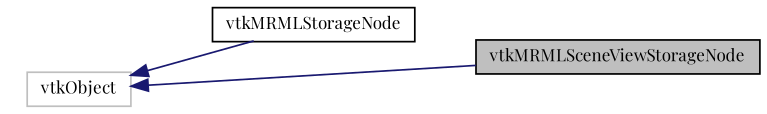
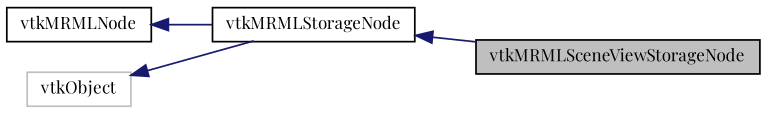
none -> (79, 25)
(312, 75) -> (454, 40)
